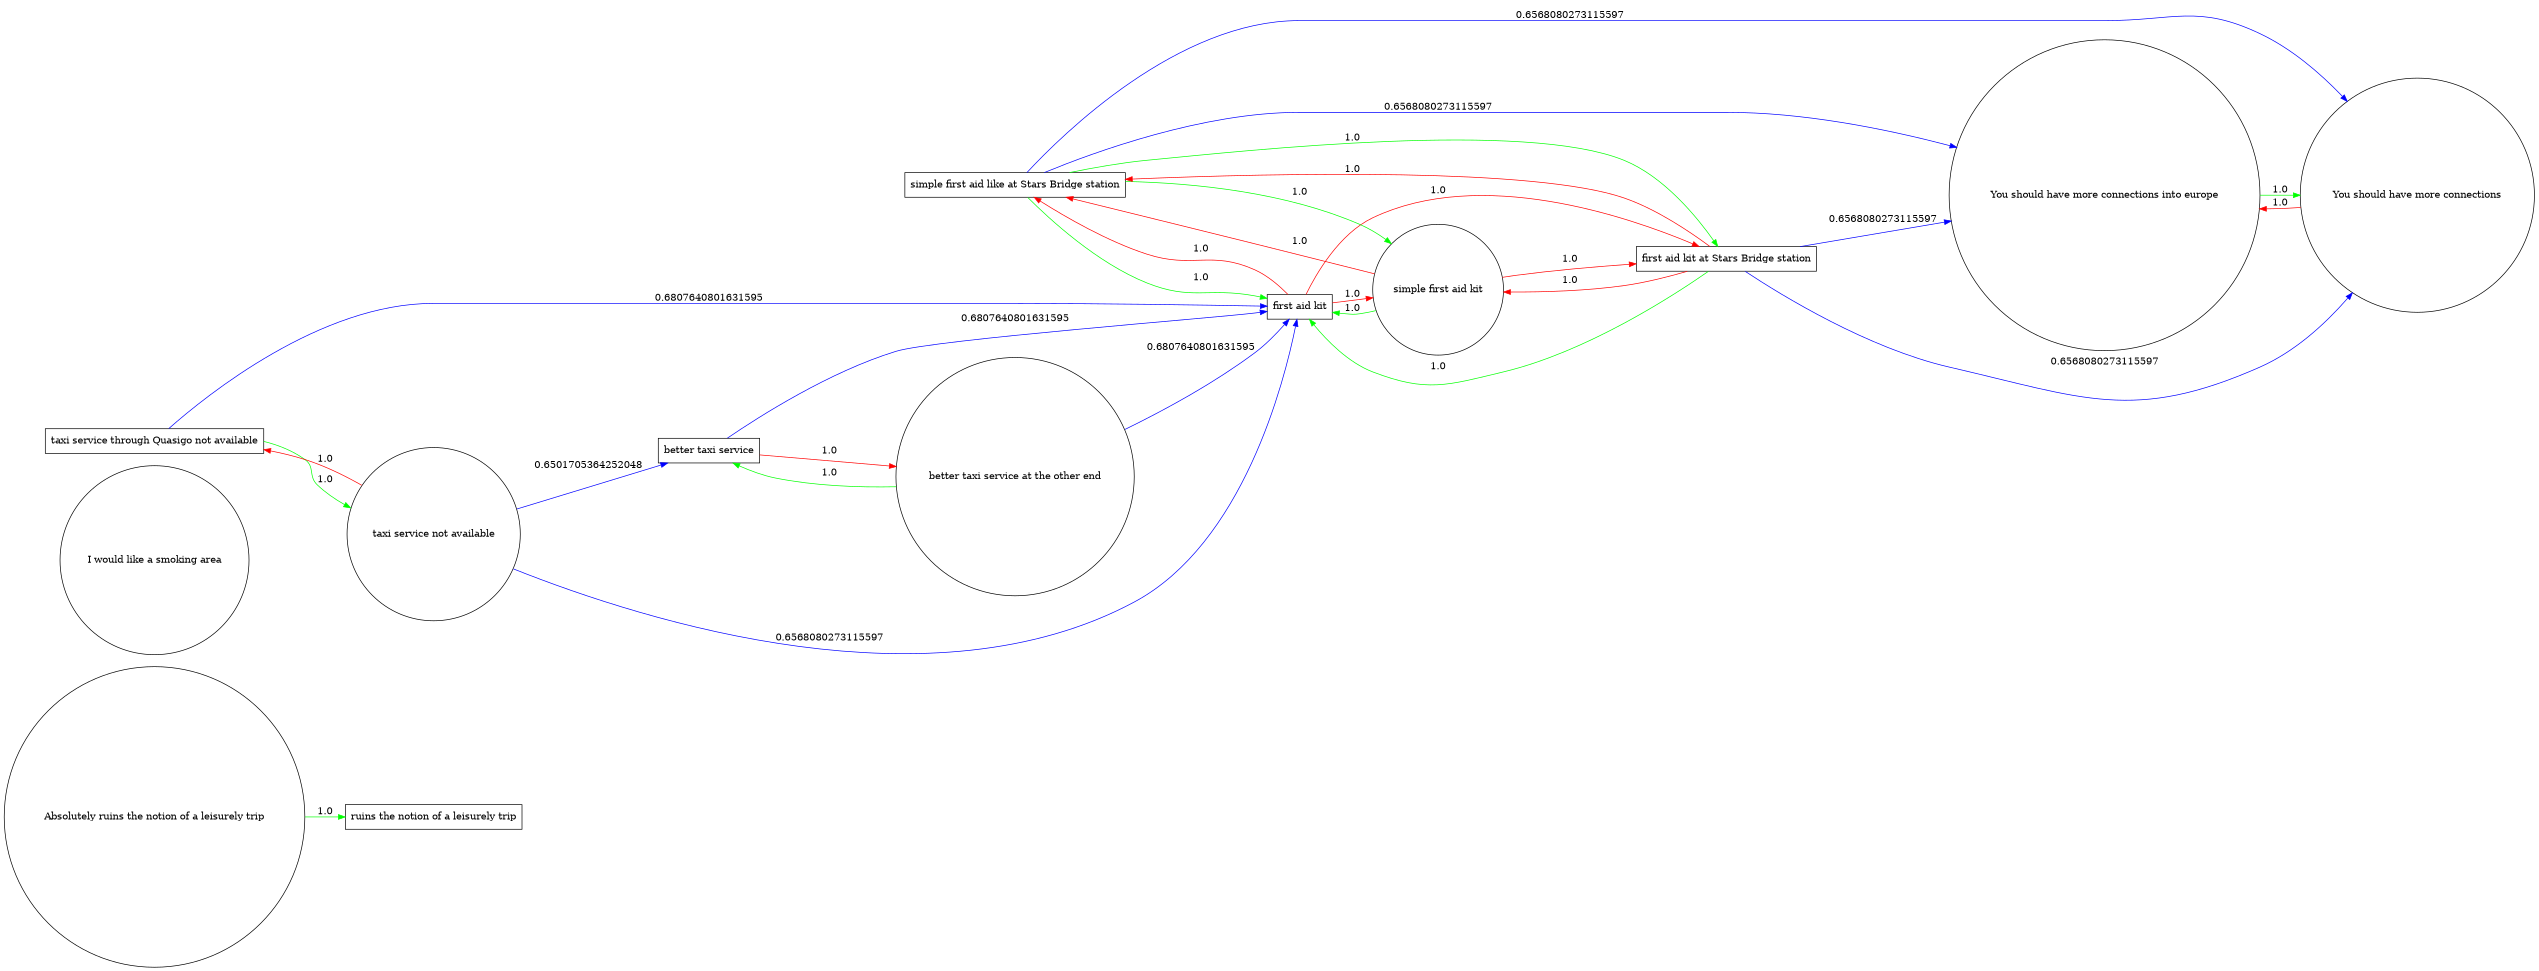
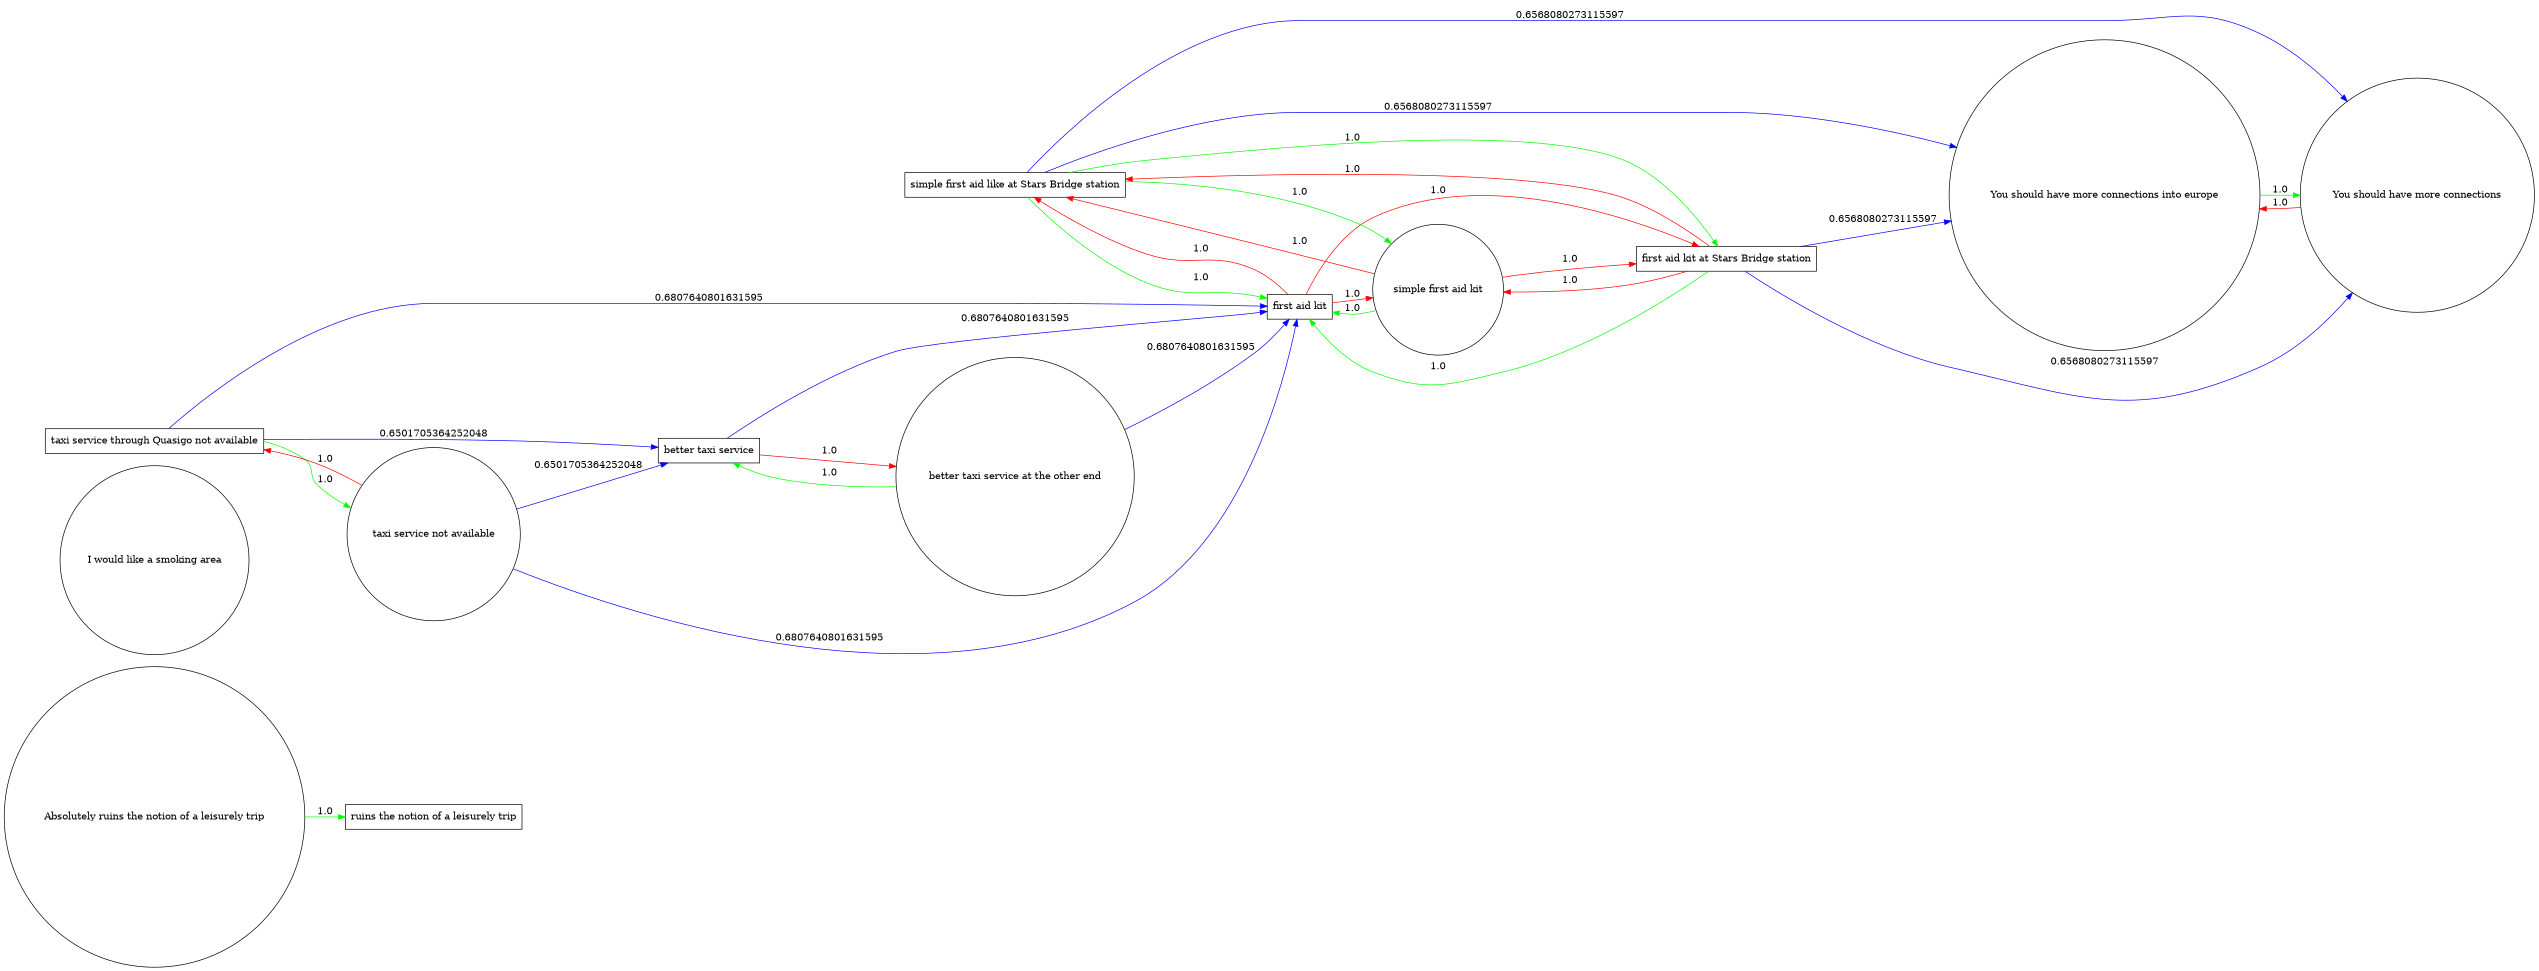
none -> (458, 440)
(829, 638) -> (829, 638)
